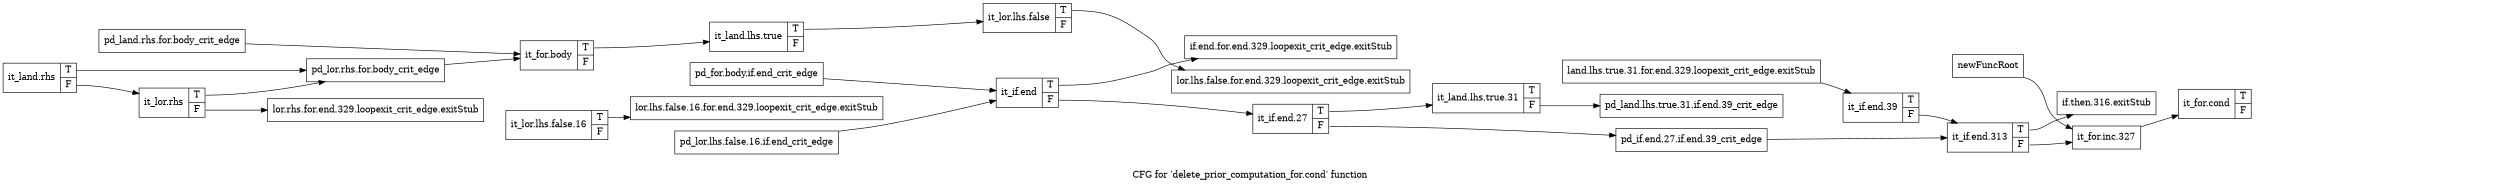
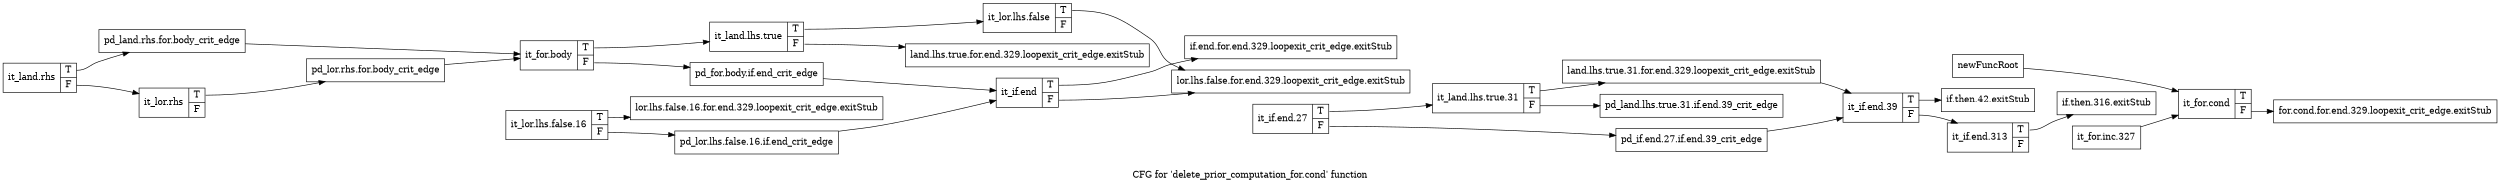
none -> (1027, 55)
none -> (639, 64)
(188, 70) -> (99, 61)
none -> (1569, 87)
none -> (1988, 100)
(2045, 101) -> (2098, 76)
(1153, 104) -> (1124, 98)
(376, 110) -> none
none -> (2385, 111)
none -> (638, 133)
(1854, 139) -> (1802, 126)
(2048, 144) -> none
